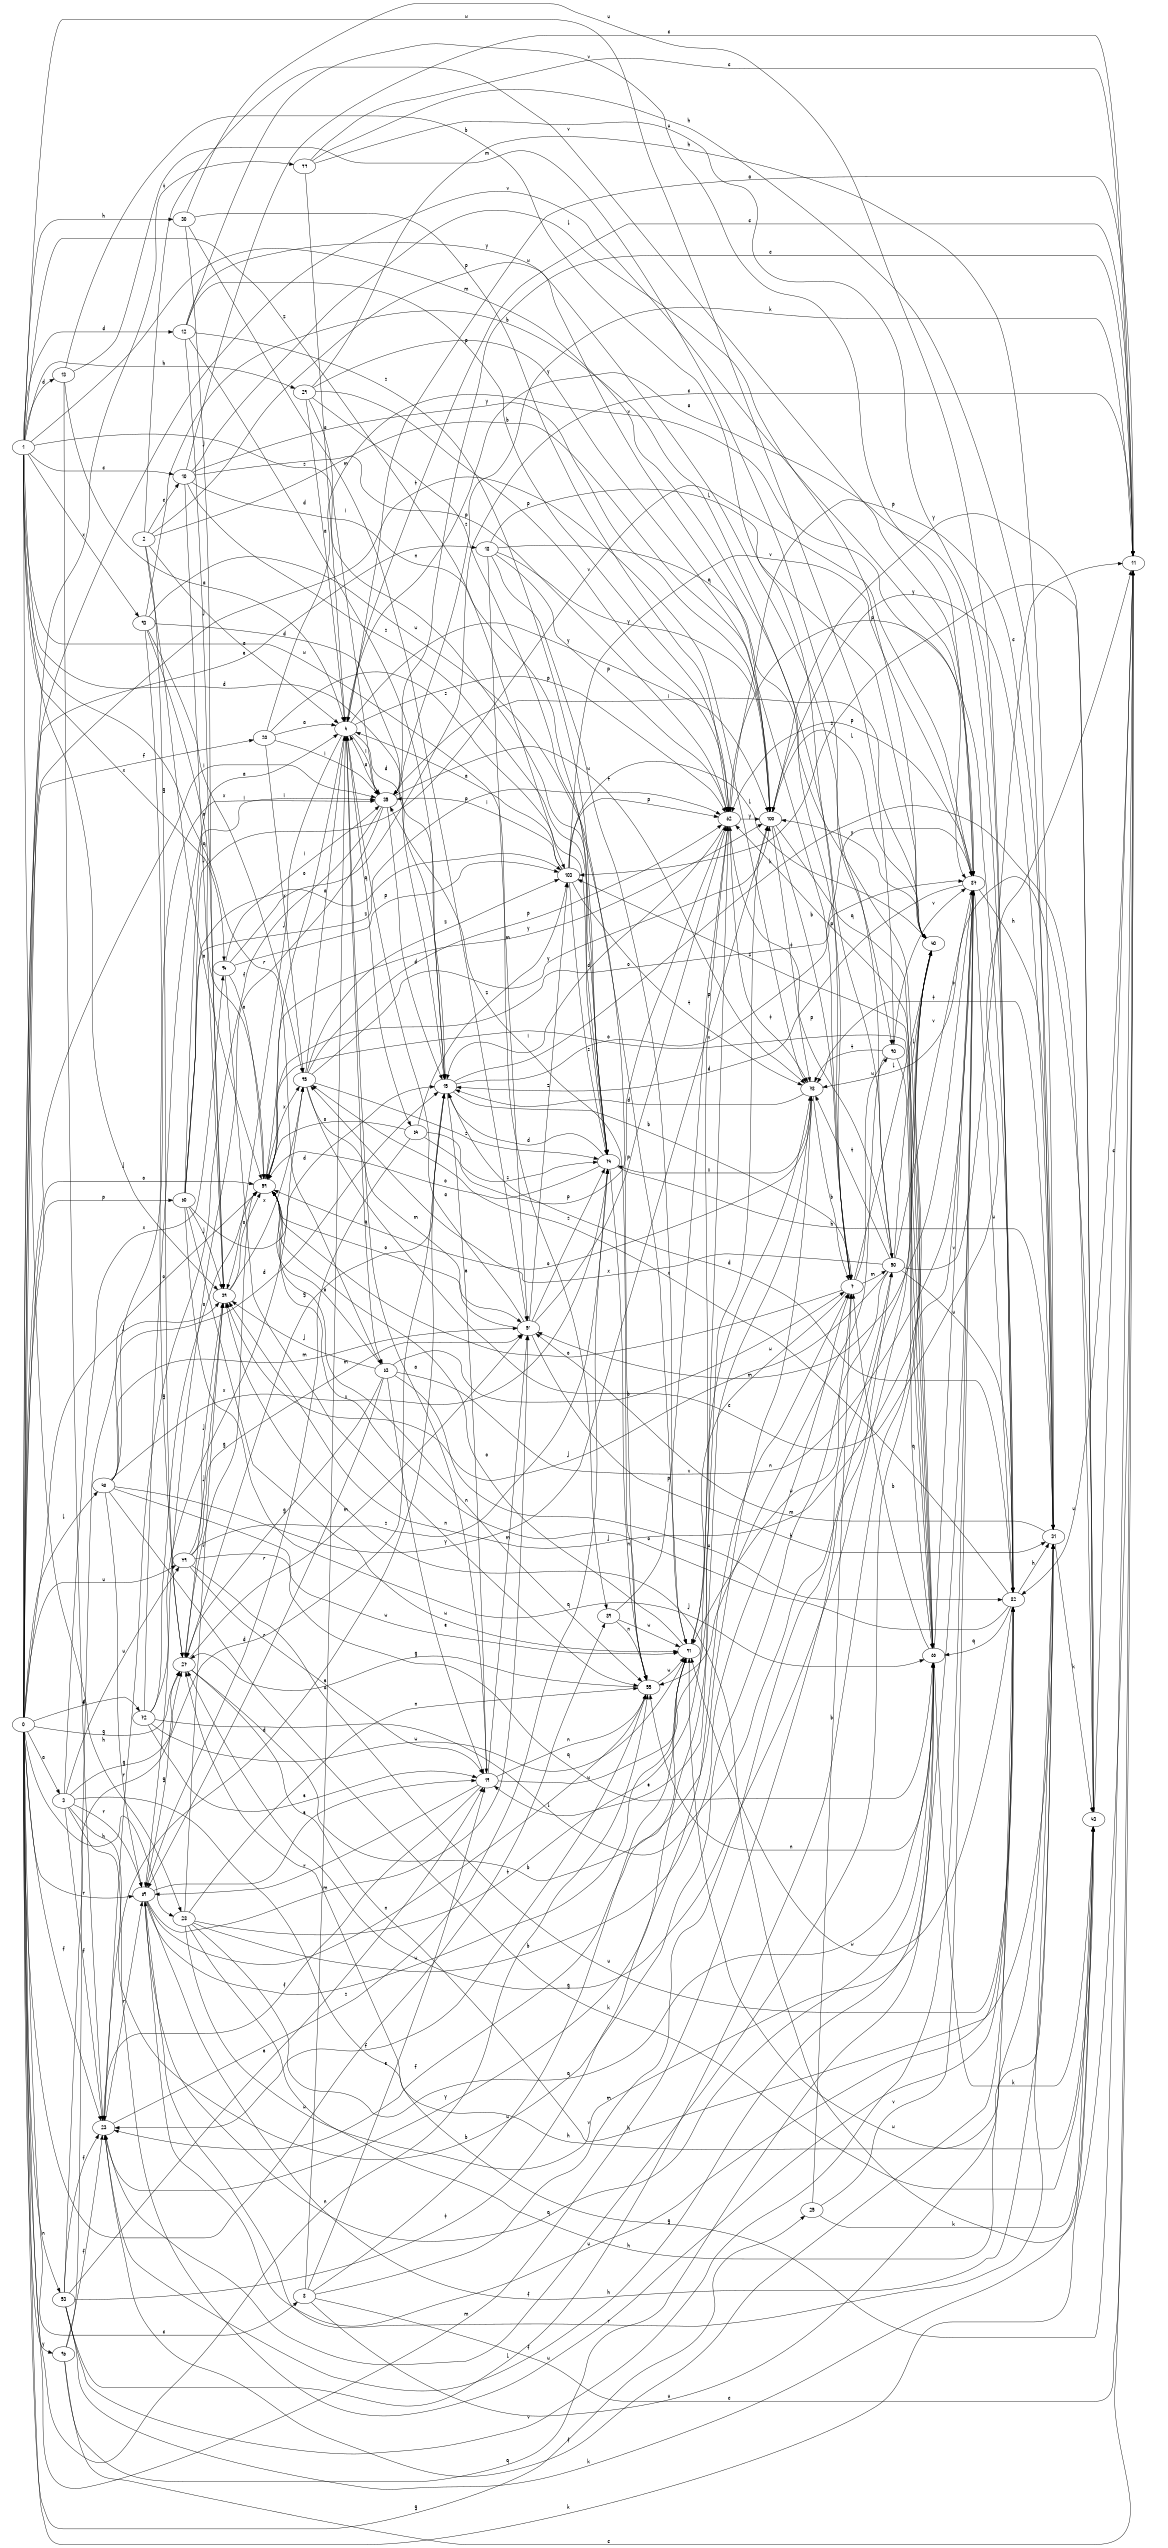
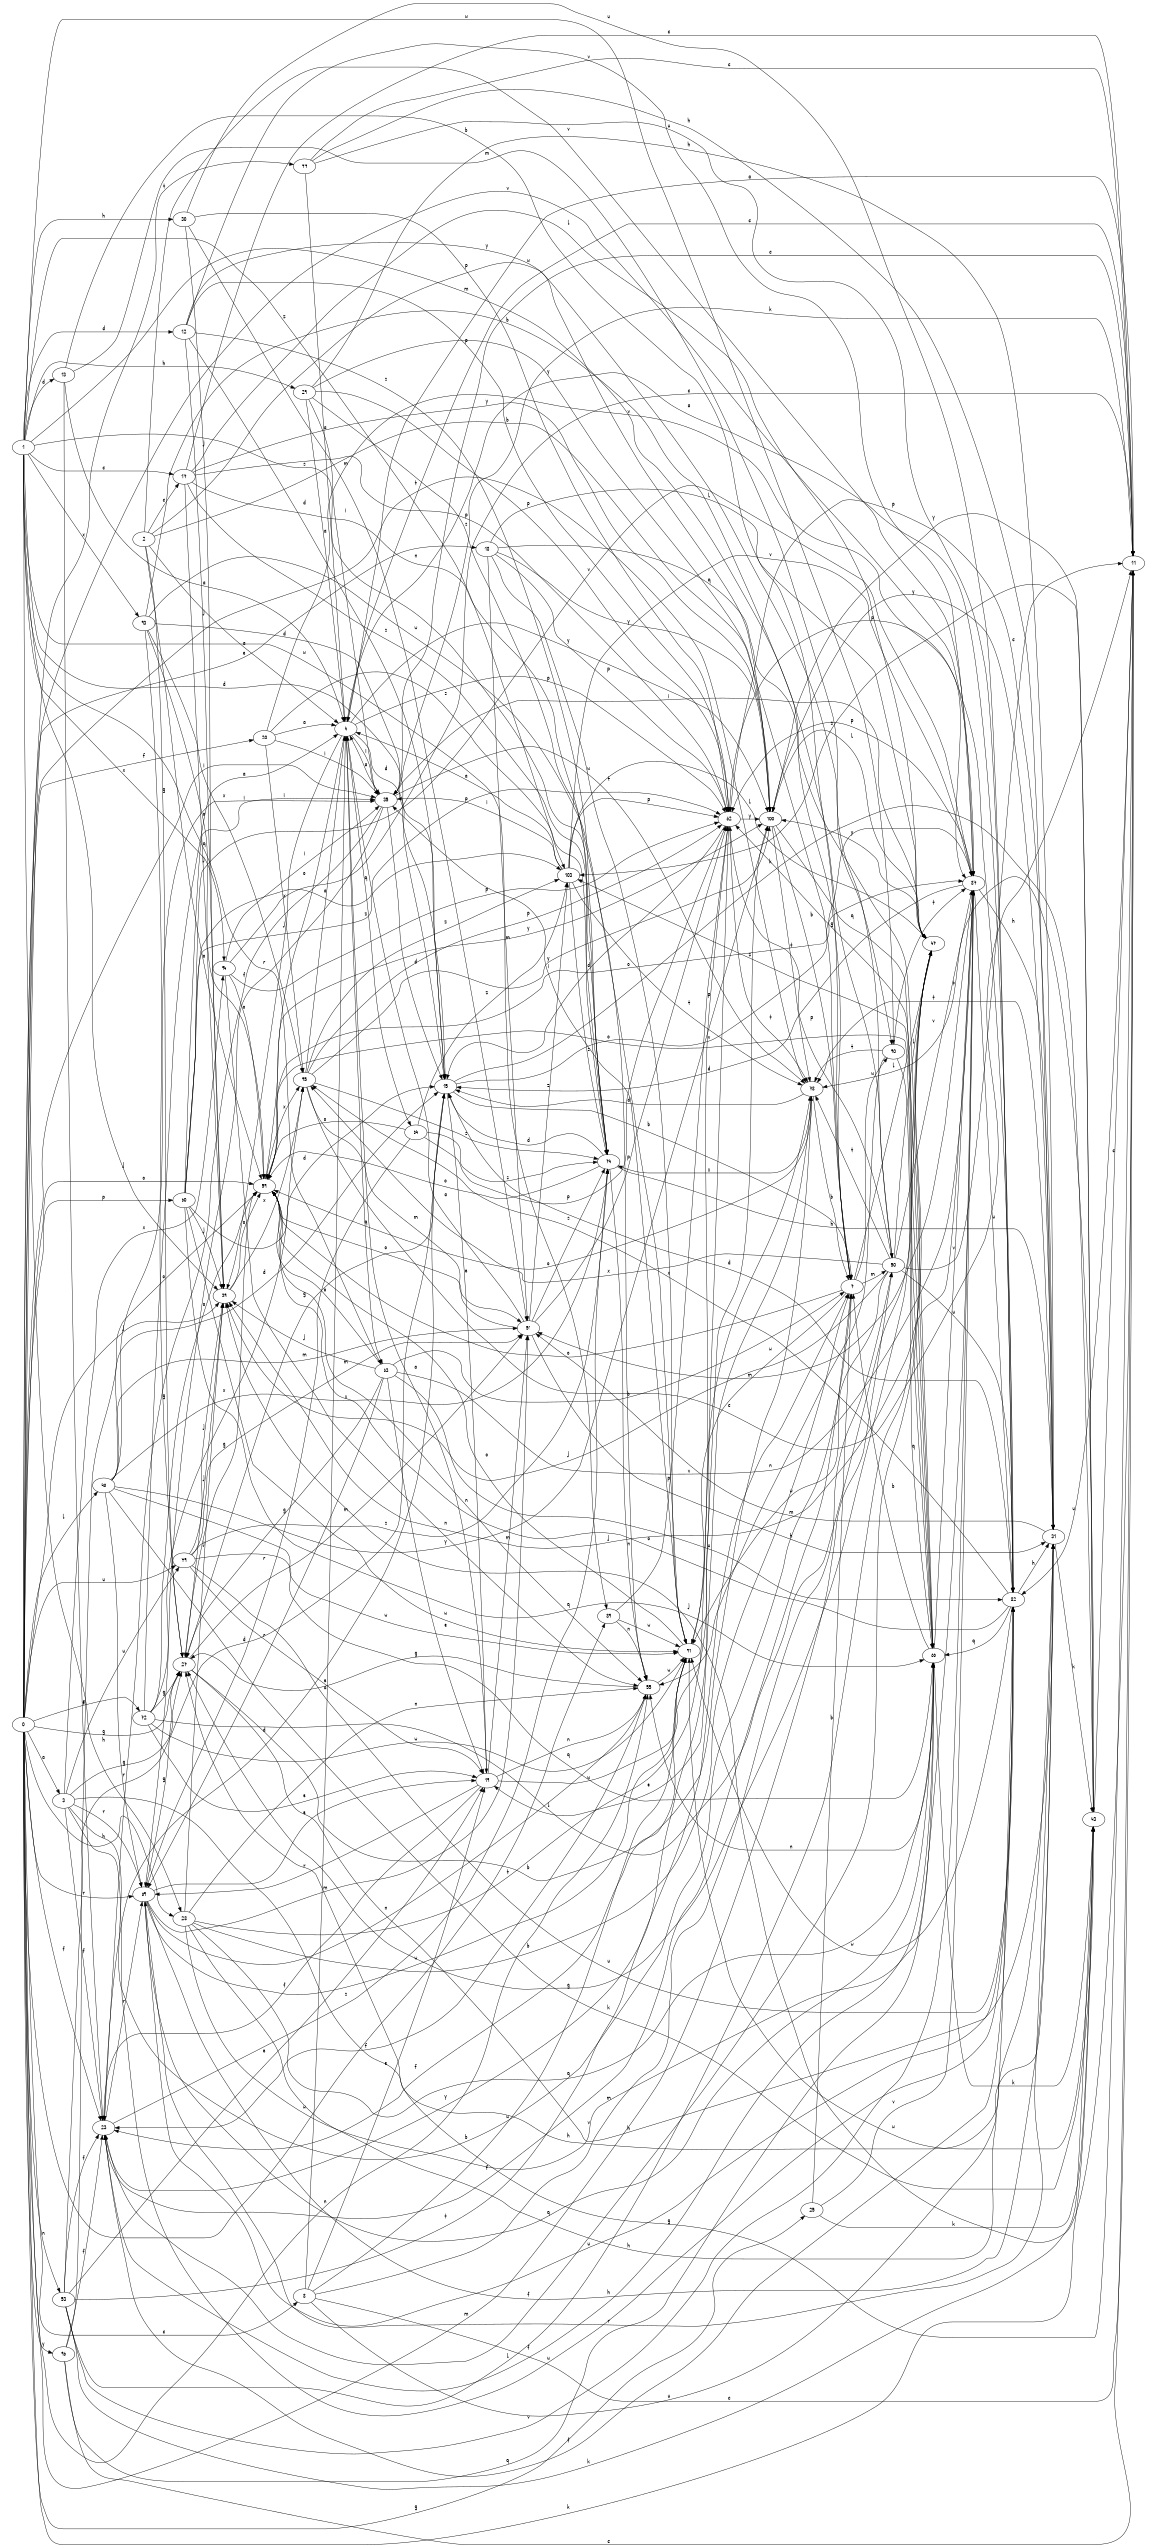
(184, 477) -> (184, 477)
(391, 901) -> (469, 900)
(934, 903) -> (934, 903)
(832, 924) -> (832, 924)
(934, 944) -> (934, 944)
(621, 1160) -> (639, 1178)
none -> (163, 1698)
(84, 1702) -> (84, 1702)
none -> (664, 1973)
